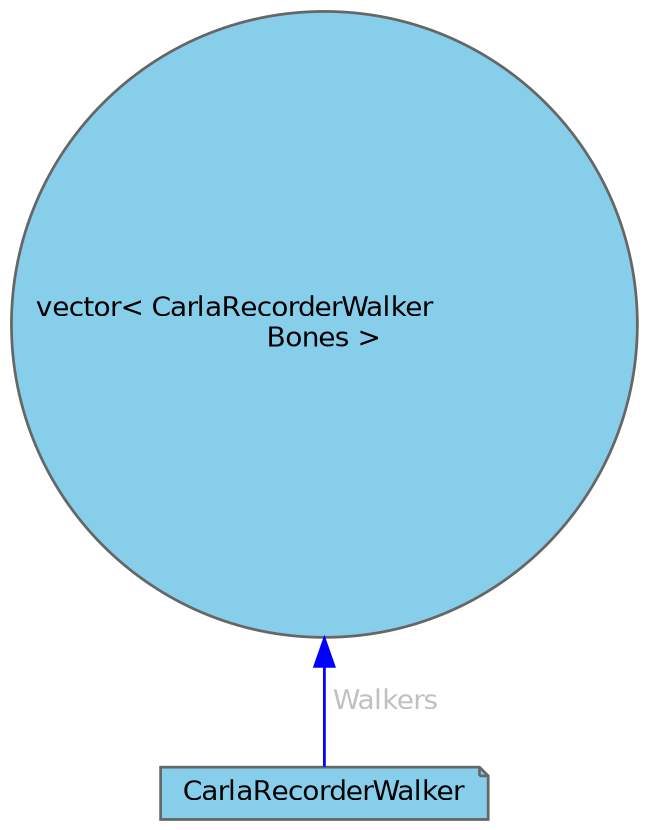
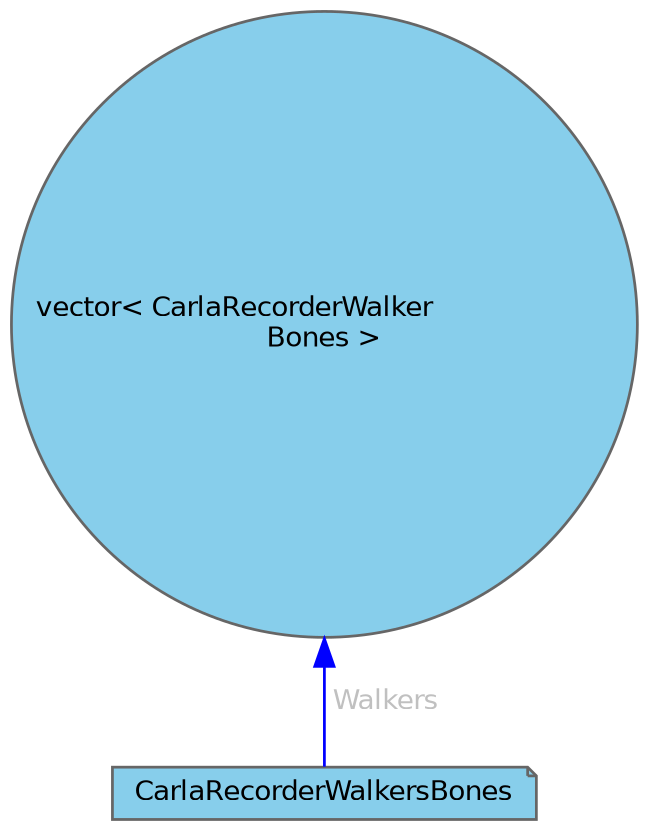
(324, 793) -> (324, 793)
